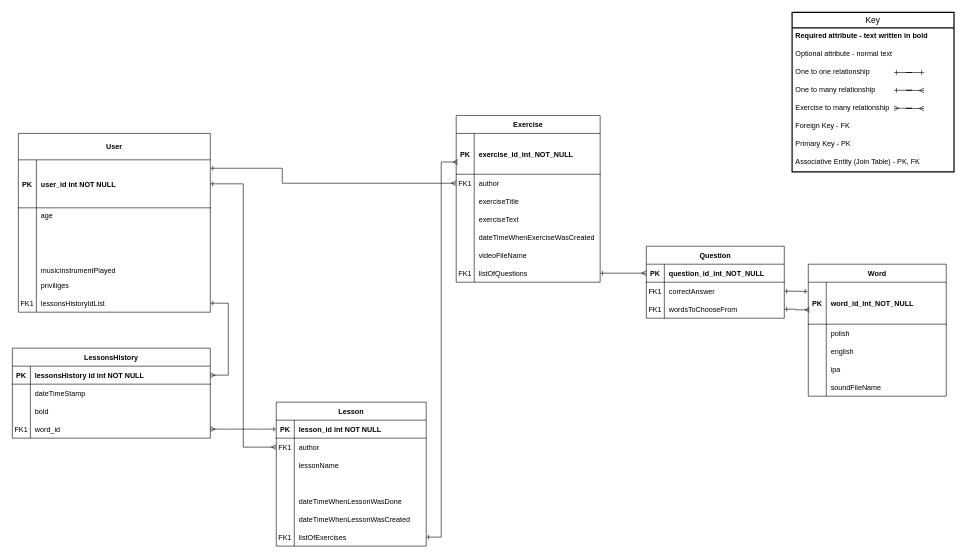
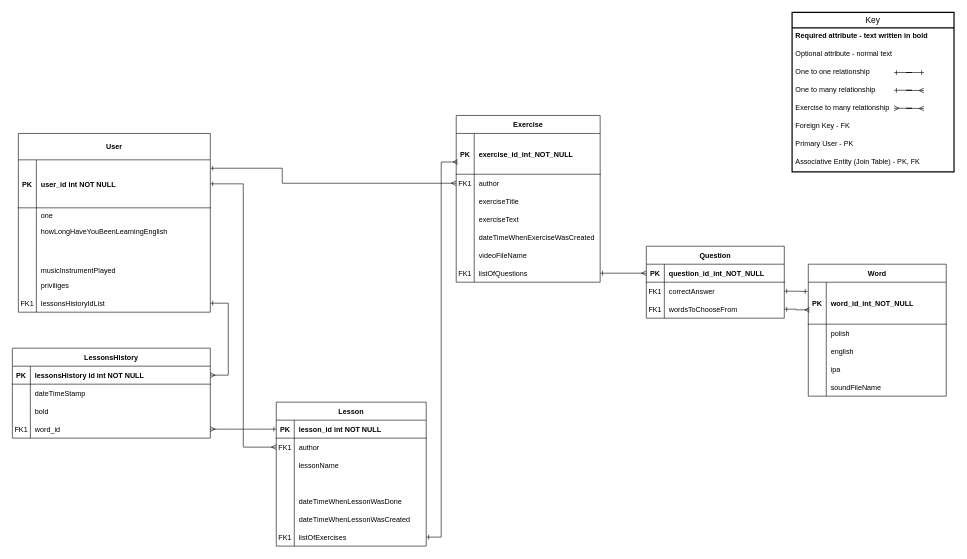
(824, 144) -> (826, 144)
(47, 215) -> (47, 215)
none -> (123, 231)
